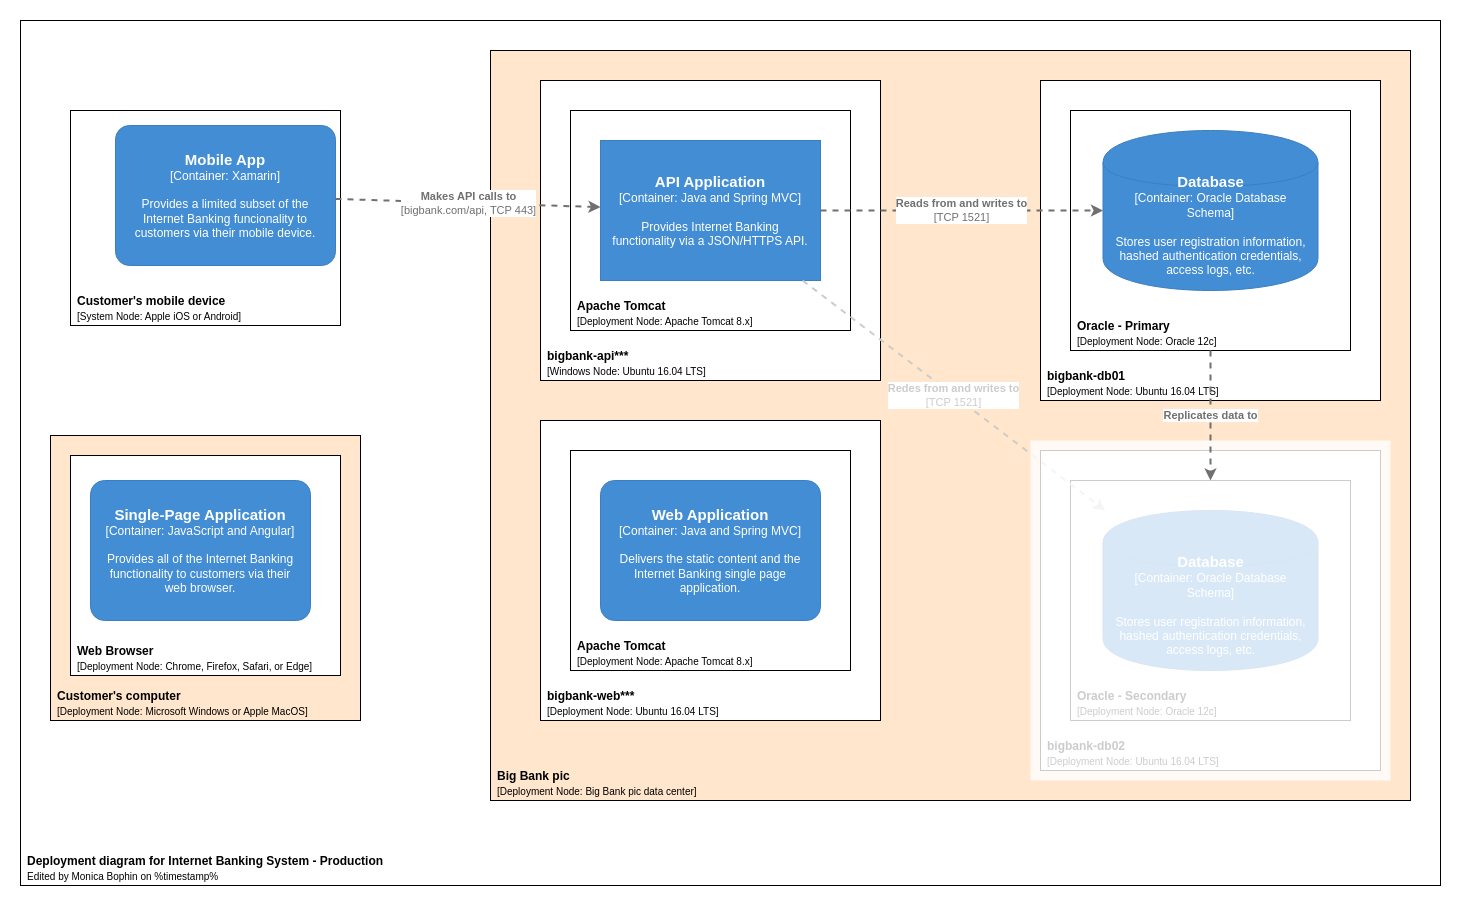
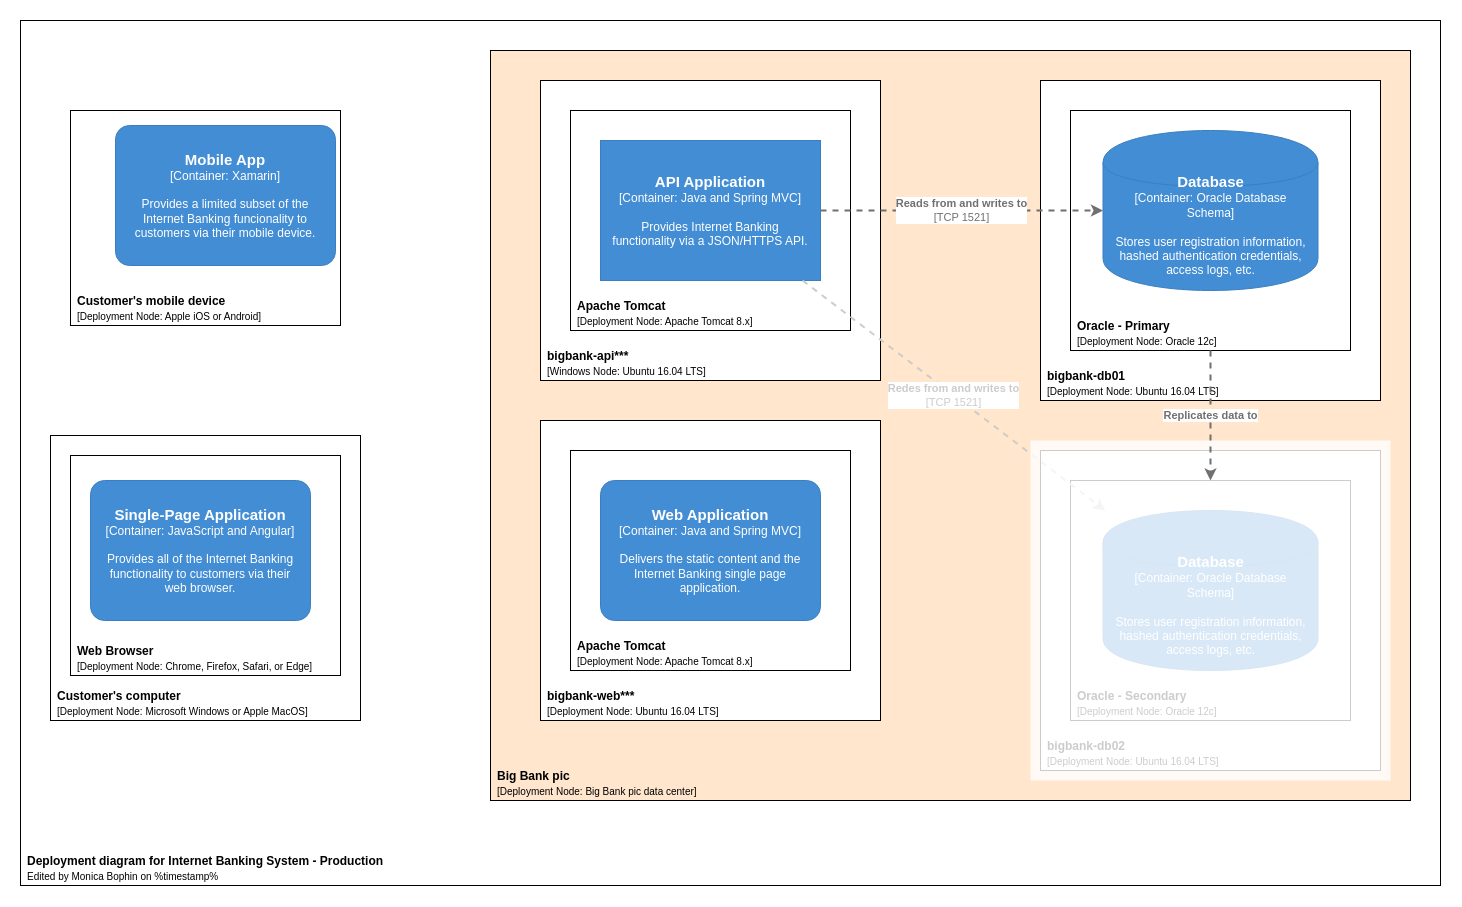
(370, 200) -> none
(181, 308) -> (193, 308)
(209, 696) -> (209, 696)
